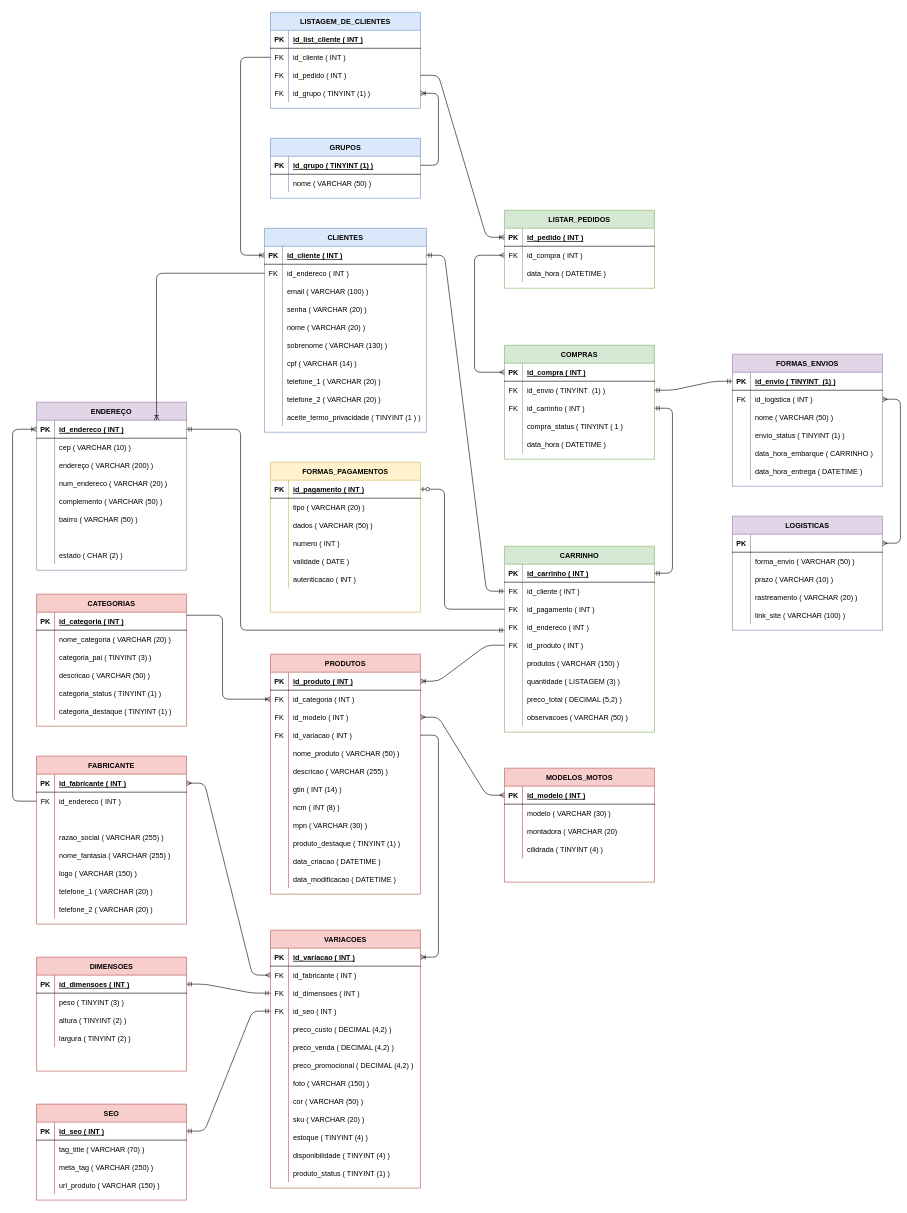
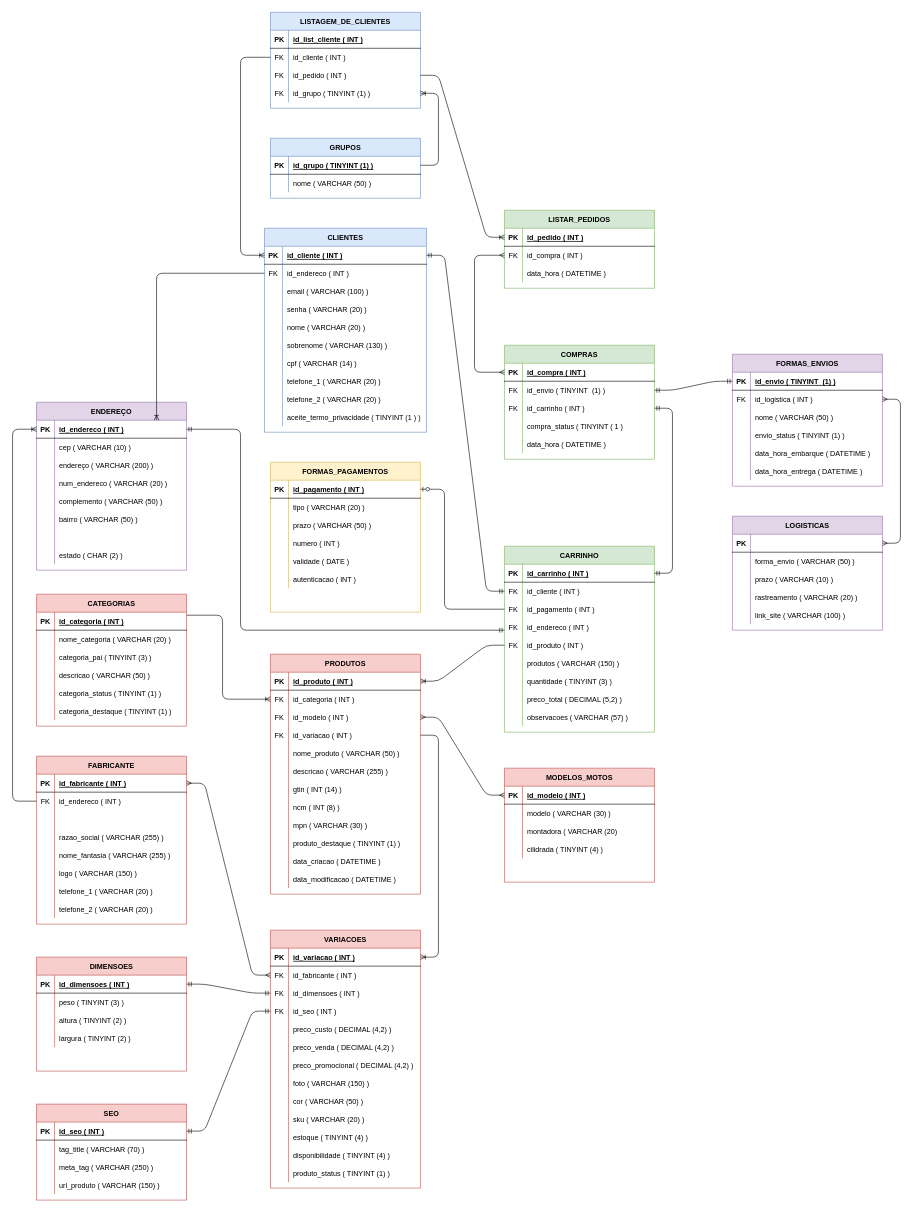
(814, 454) -> (814, 454)
(333, 526) -> (333, 526)
(577, 682) -> (575, 682)
(580, 718) -> (580, 718)
